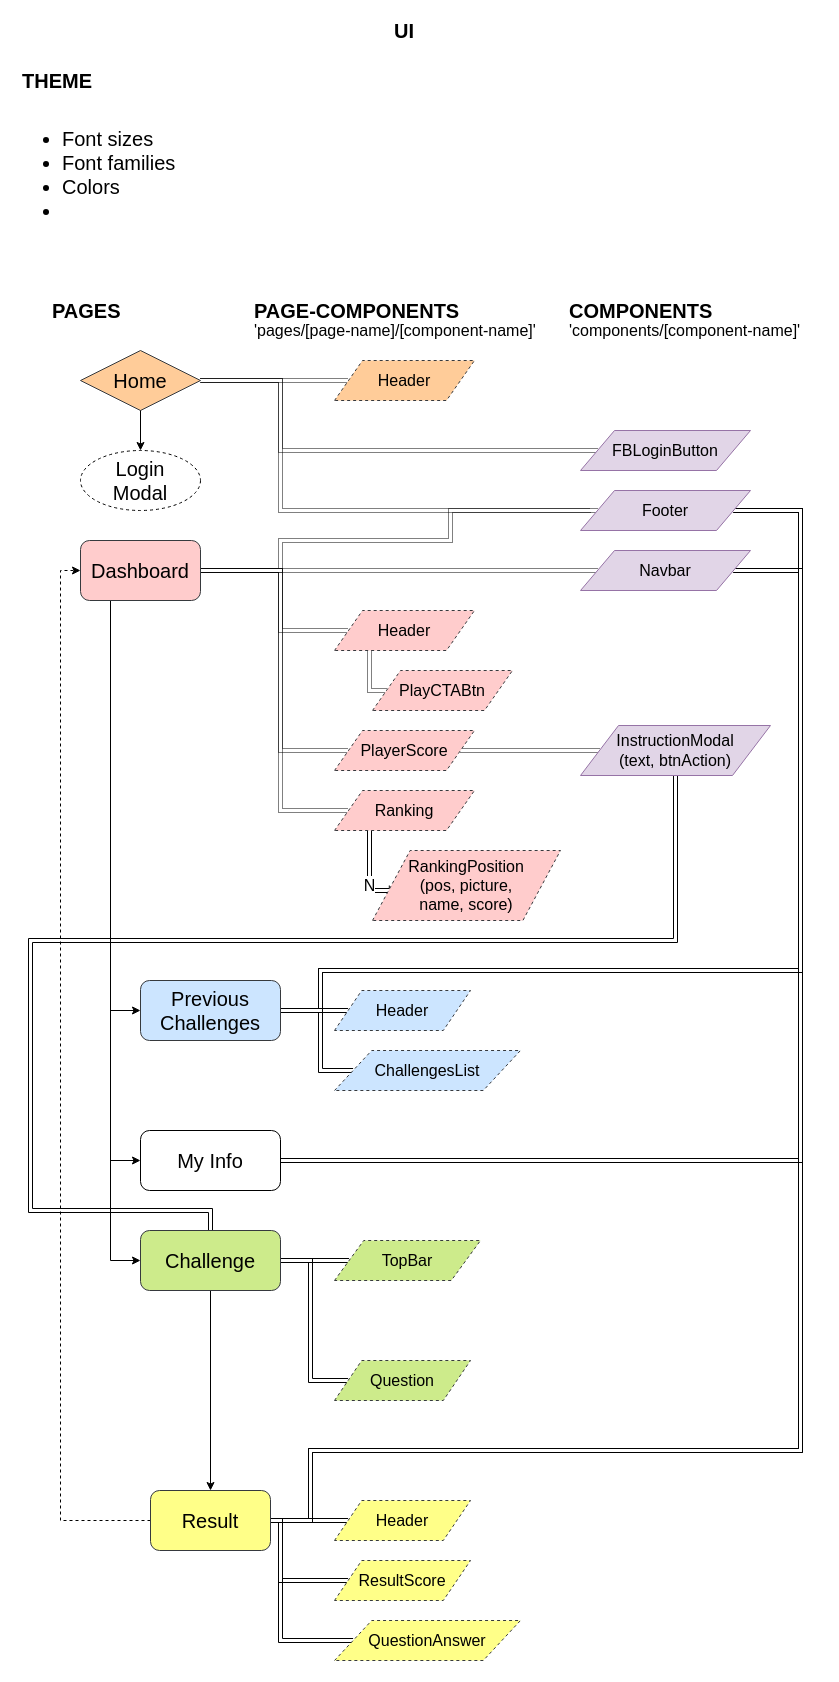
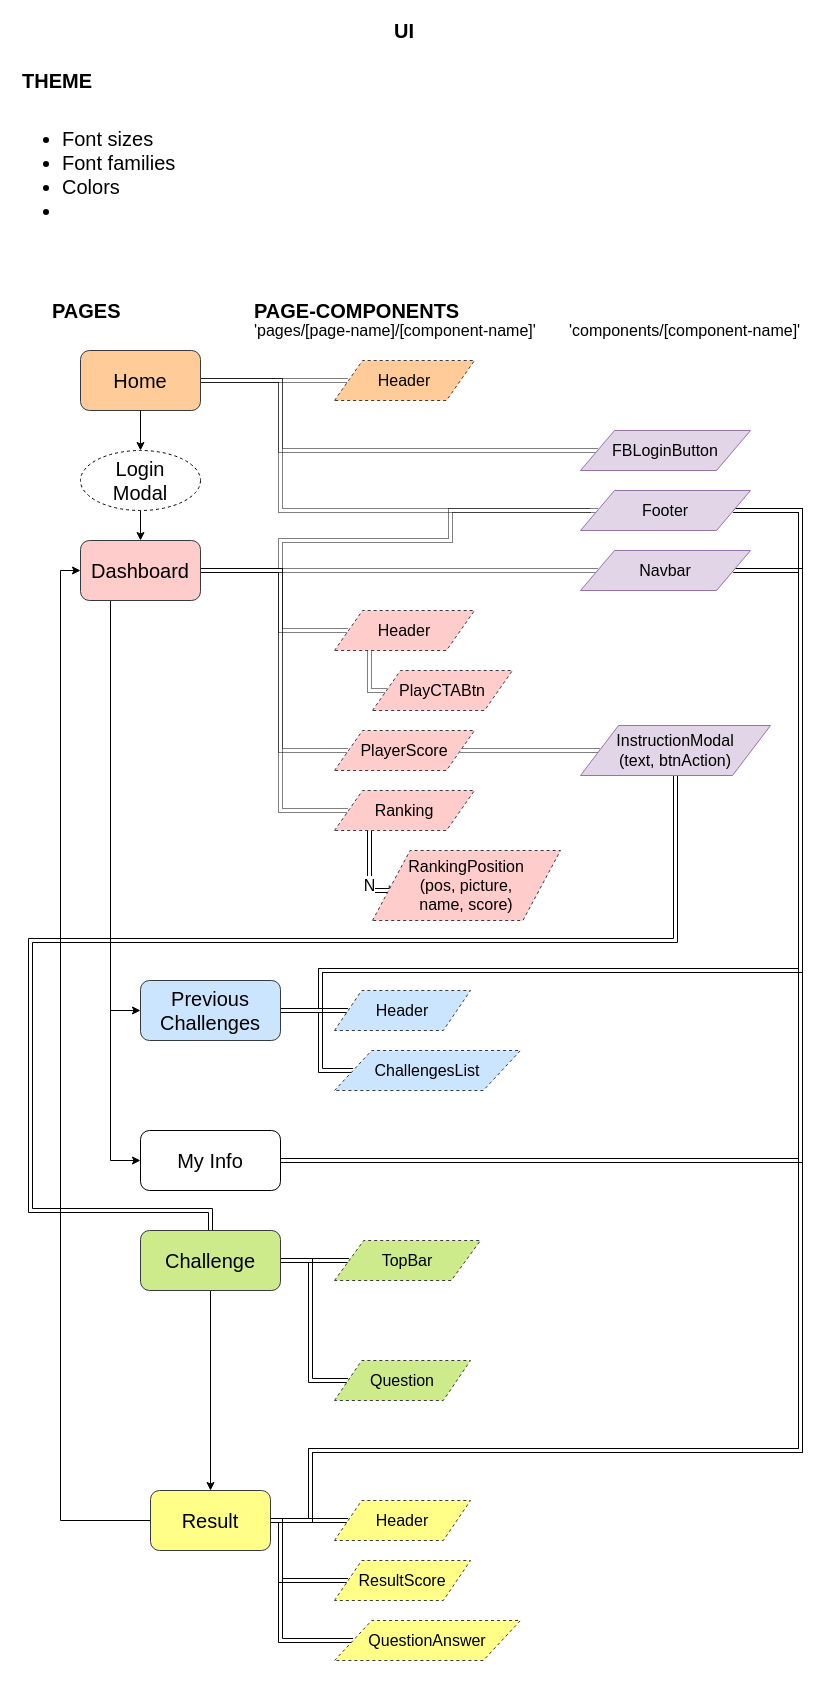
(653, 311) -> none
(141, 381) -> (141, 381)
none -> (141, 530)
(61, 1085) -> (61, 1085)
(111, 1223) -> none
